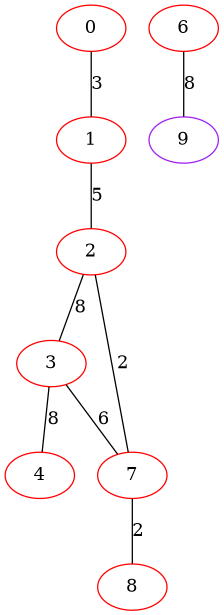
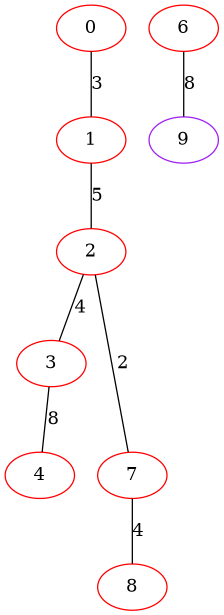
(81, 308) -> (81, 308)
(92, 420) -> none
(139, 531) -> (139, 531)
